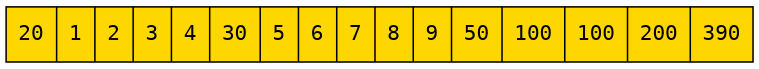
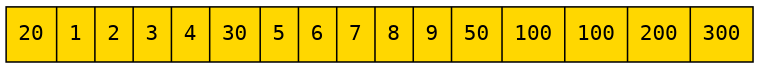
(722, 34) -> (722, 34)
